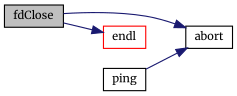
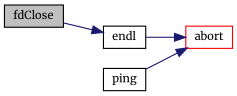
(120, 13) -> (160, 37)
(125, 37) -> (125, 37)
(209, 37) -> (209, 37)
